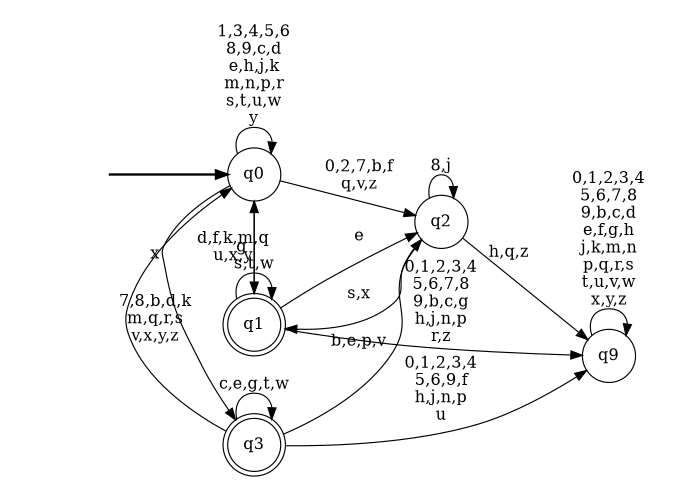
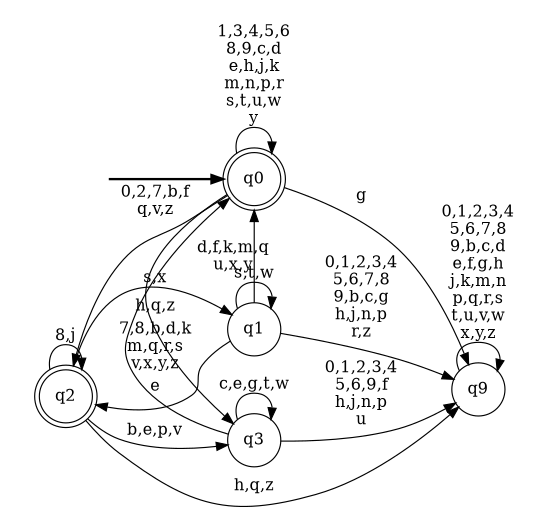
(254, 174) -> (254, 179)
(441, 222) -> (66, 396)
(254, 241) -> (396, 247)
(155, 254) -> (155, 306)
(254, 325) -> (254, 329)
(384, 364) -> (149, 446)
(254, 445) -> (254, 440)
